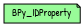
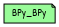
(42, 14) -> (30, 14)
